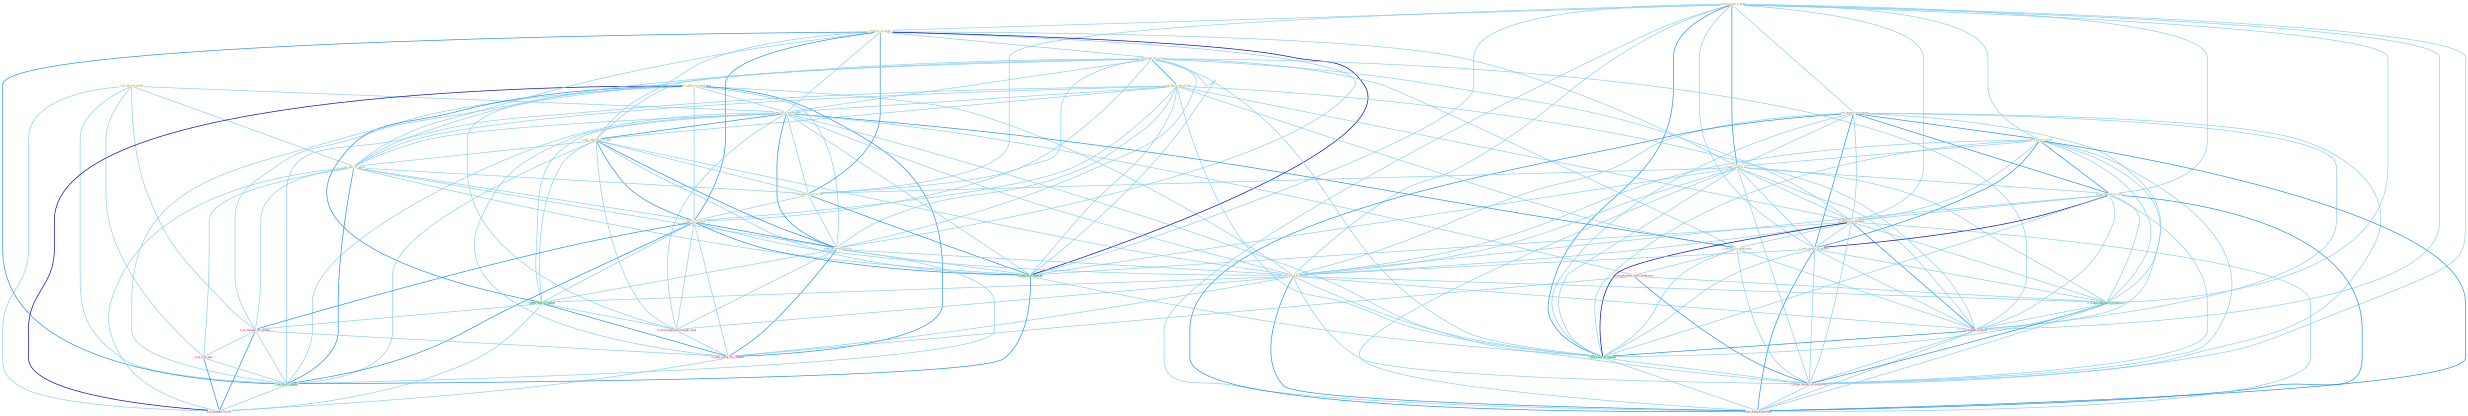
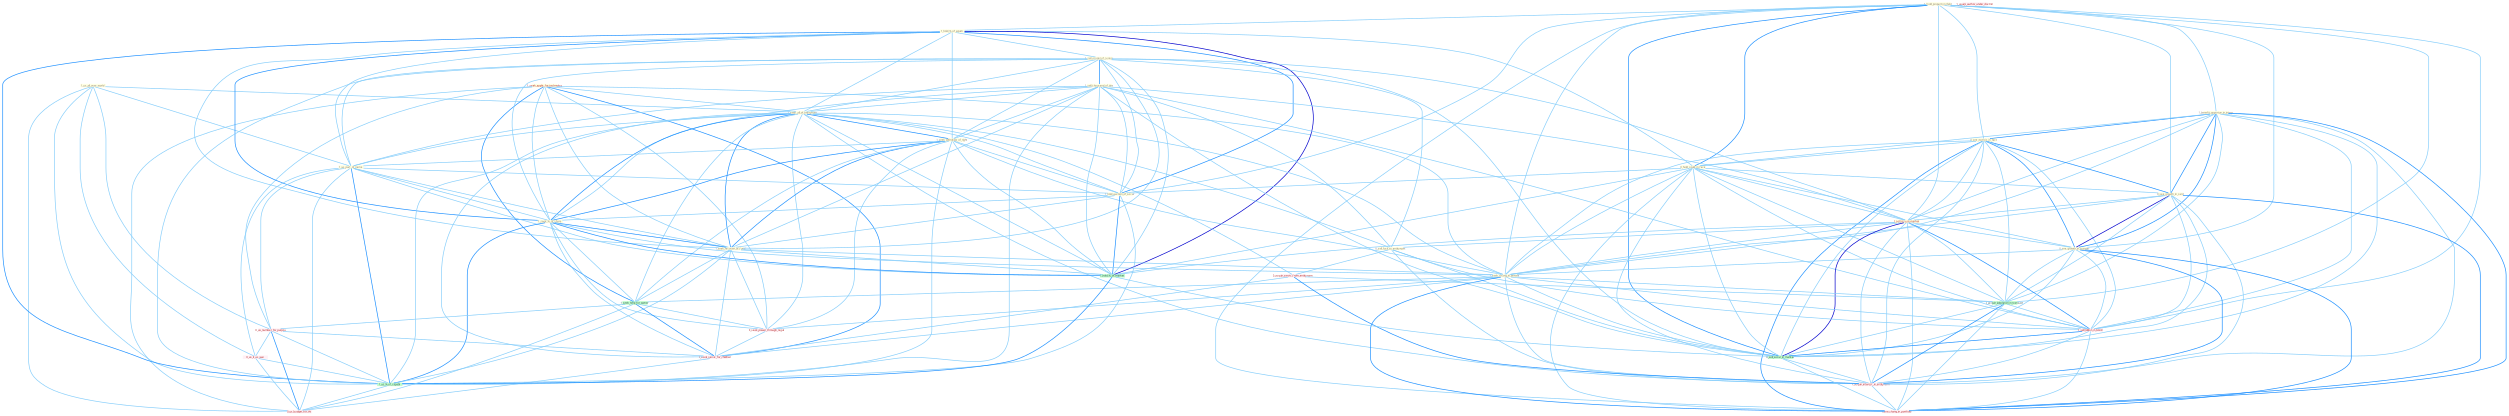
none -> (1975, 4)
(694, 86) -> (545, 86)
(1648, 86) -> none
(1853, 113) -> (2216, 113)
(2465, 124) -> none
none -> (1126, 130)
(183, 132) -> (165, 153)
(1396, 142) -> none
(1266, 170) -> (1106, 158)
(472, 270) -> (618, 164)
(787, 308) -> (723, 305)
(1812, 310) -> (2135, 361)
(676, 330) -> (767, 330)
none -> (1037, 356)
(212, 384) -> (278, 386)
